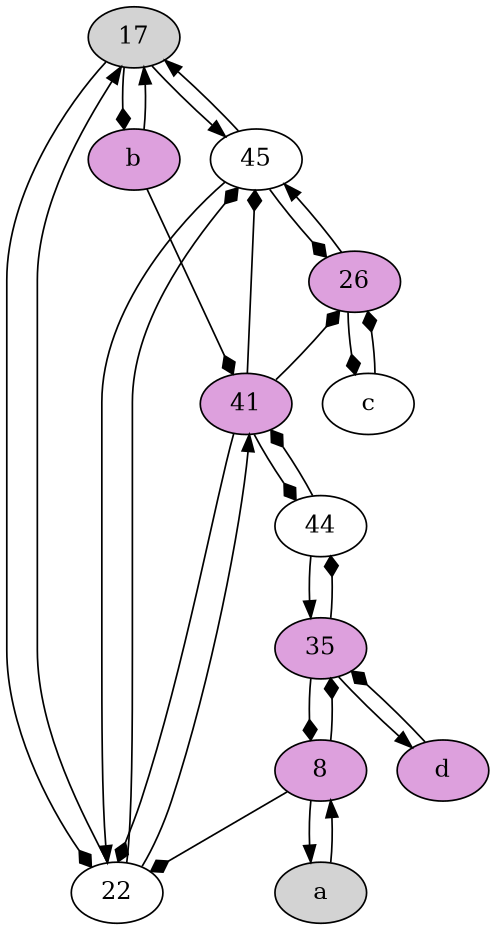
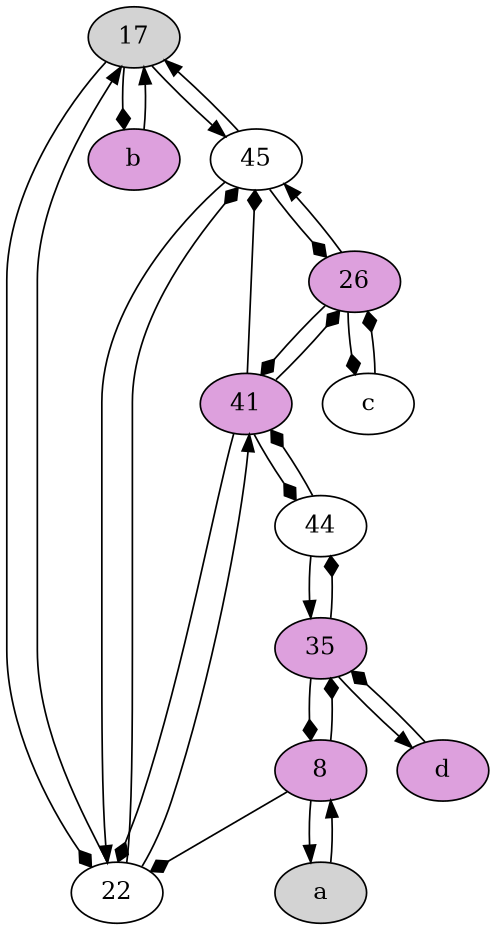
(188, 276) -> (299, 332)
